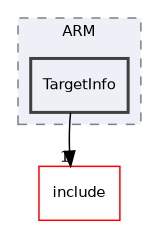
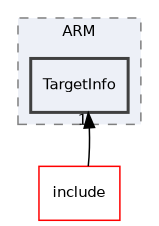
(69, 134) -> (89, 147)
